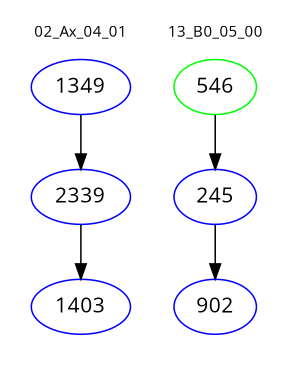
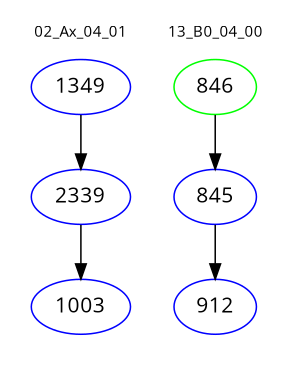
(216, 33) -> (216, 33)
(215, 87) -> (215, 87)
(215, 197) -> (215, 197)
(81, 307) -> (81, 307)
(215, 307) -> (215, 307)
